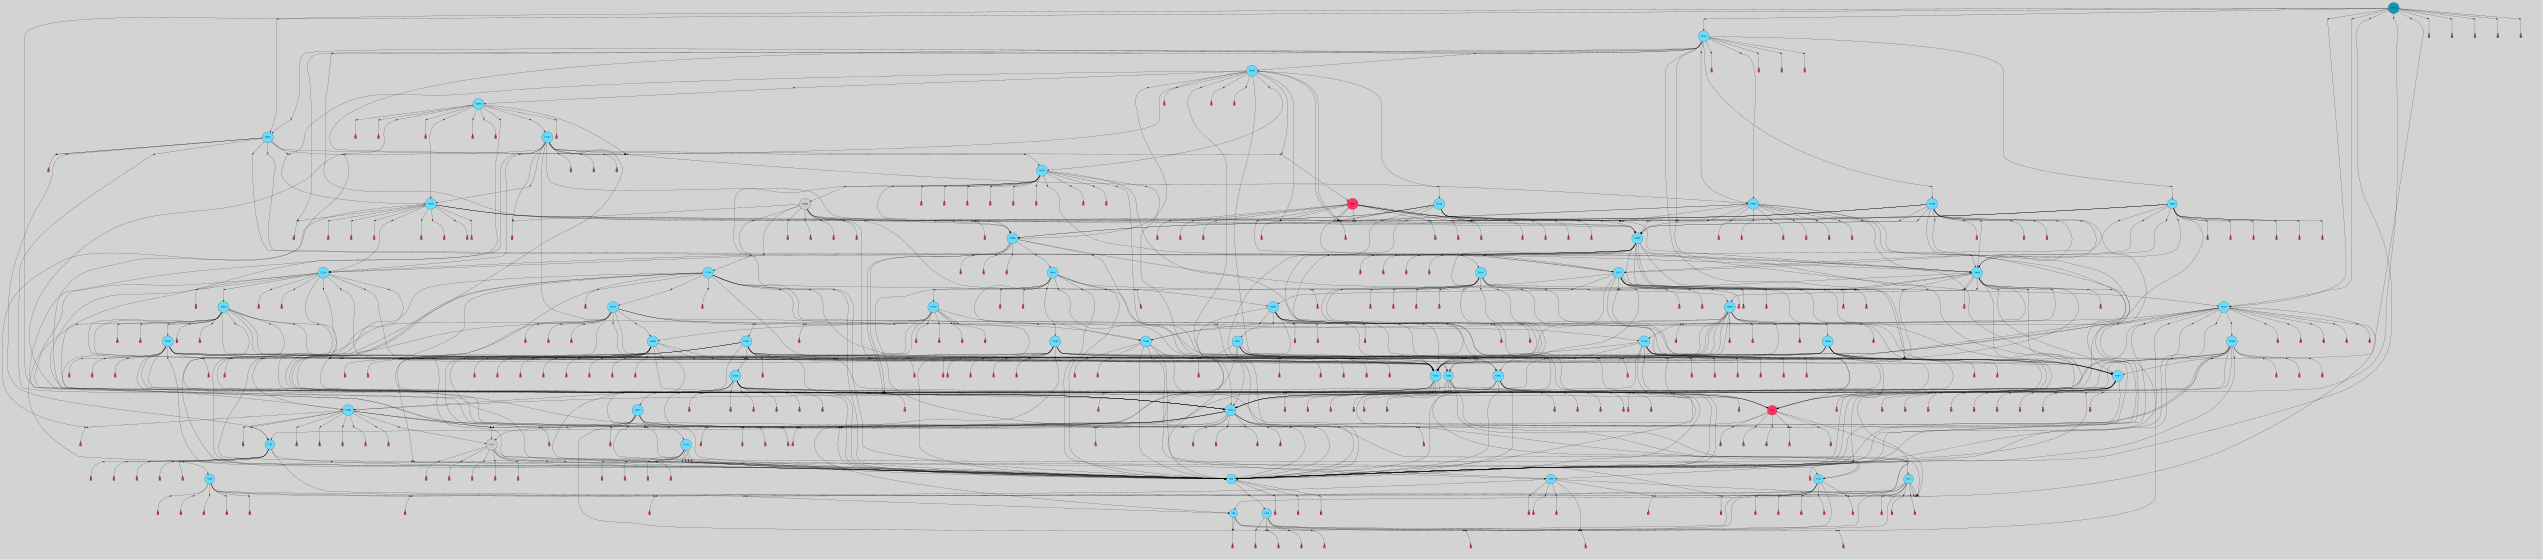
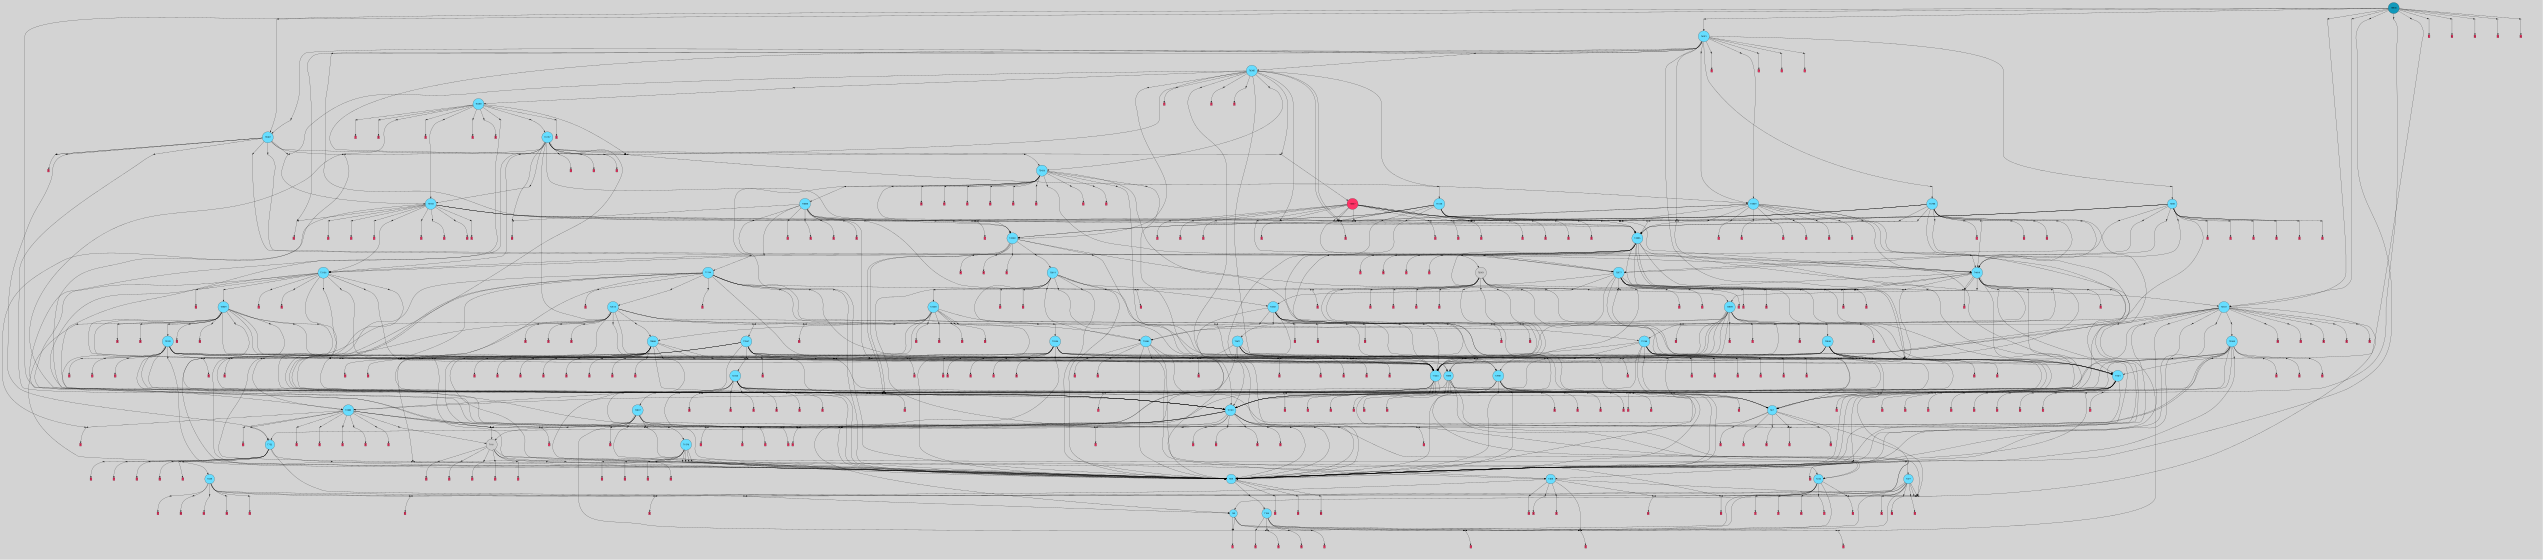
(805, 204) -> (805, 204)
(1481, 273) -> (1481, 273)
(1772, 410) -> (1772, 410)
